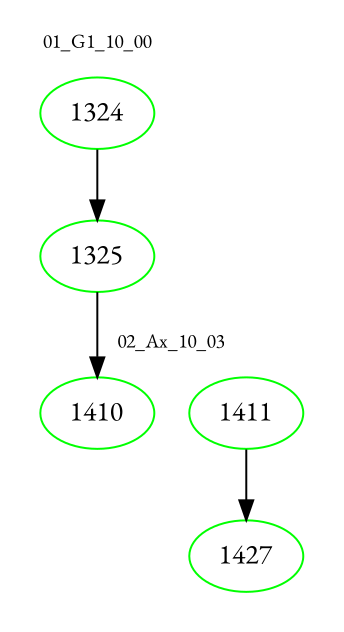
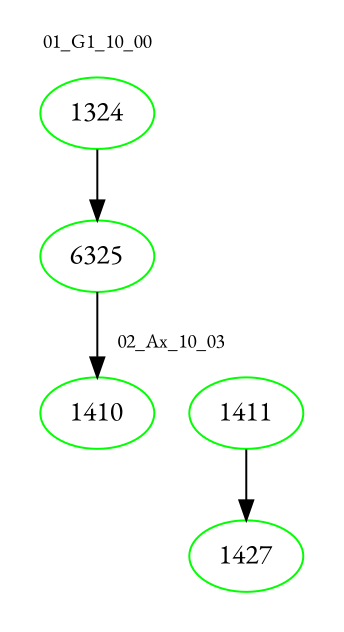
(97, 256) -> (97, 256)
